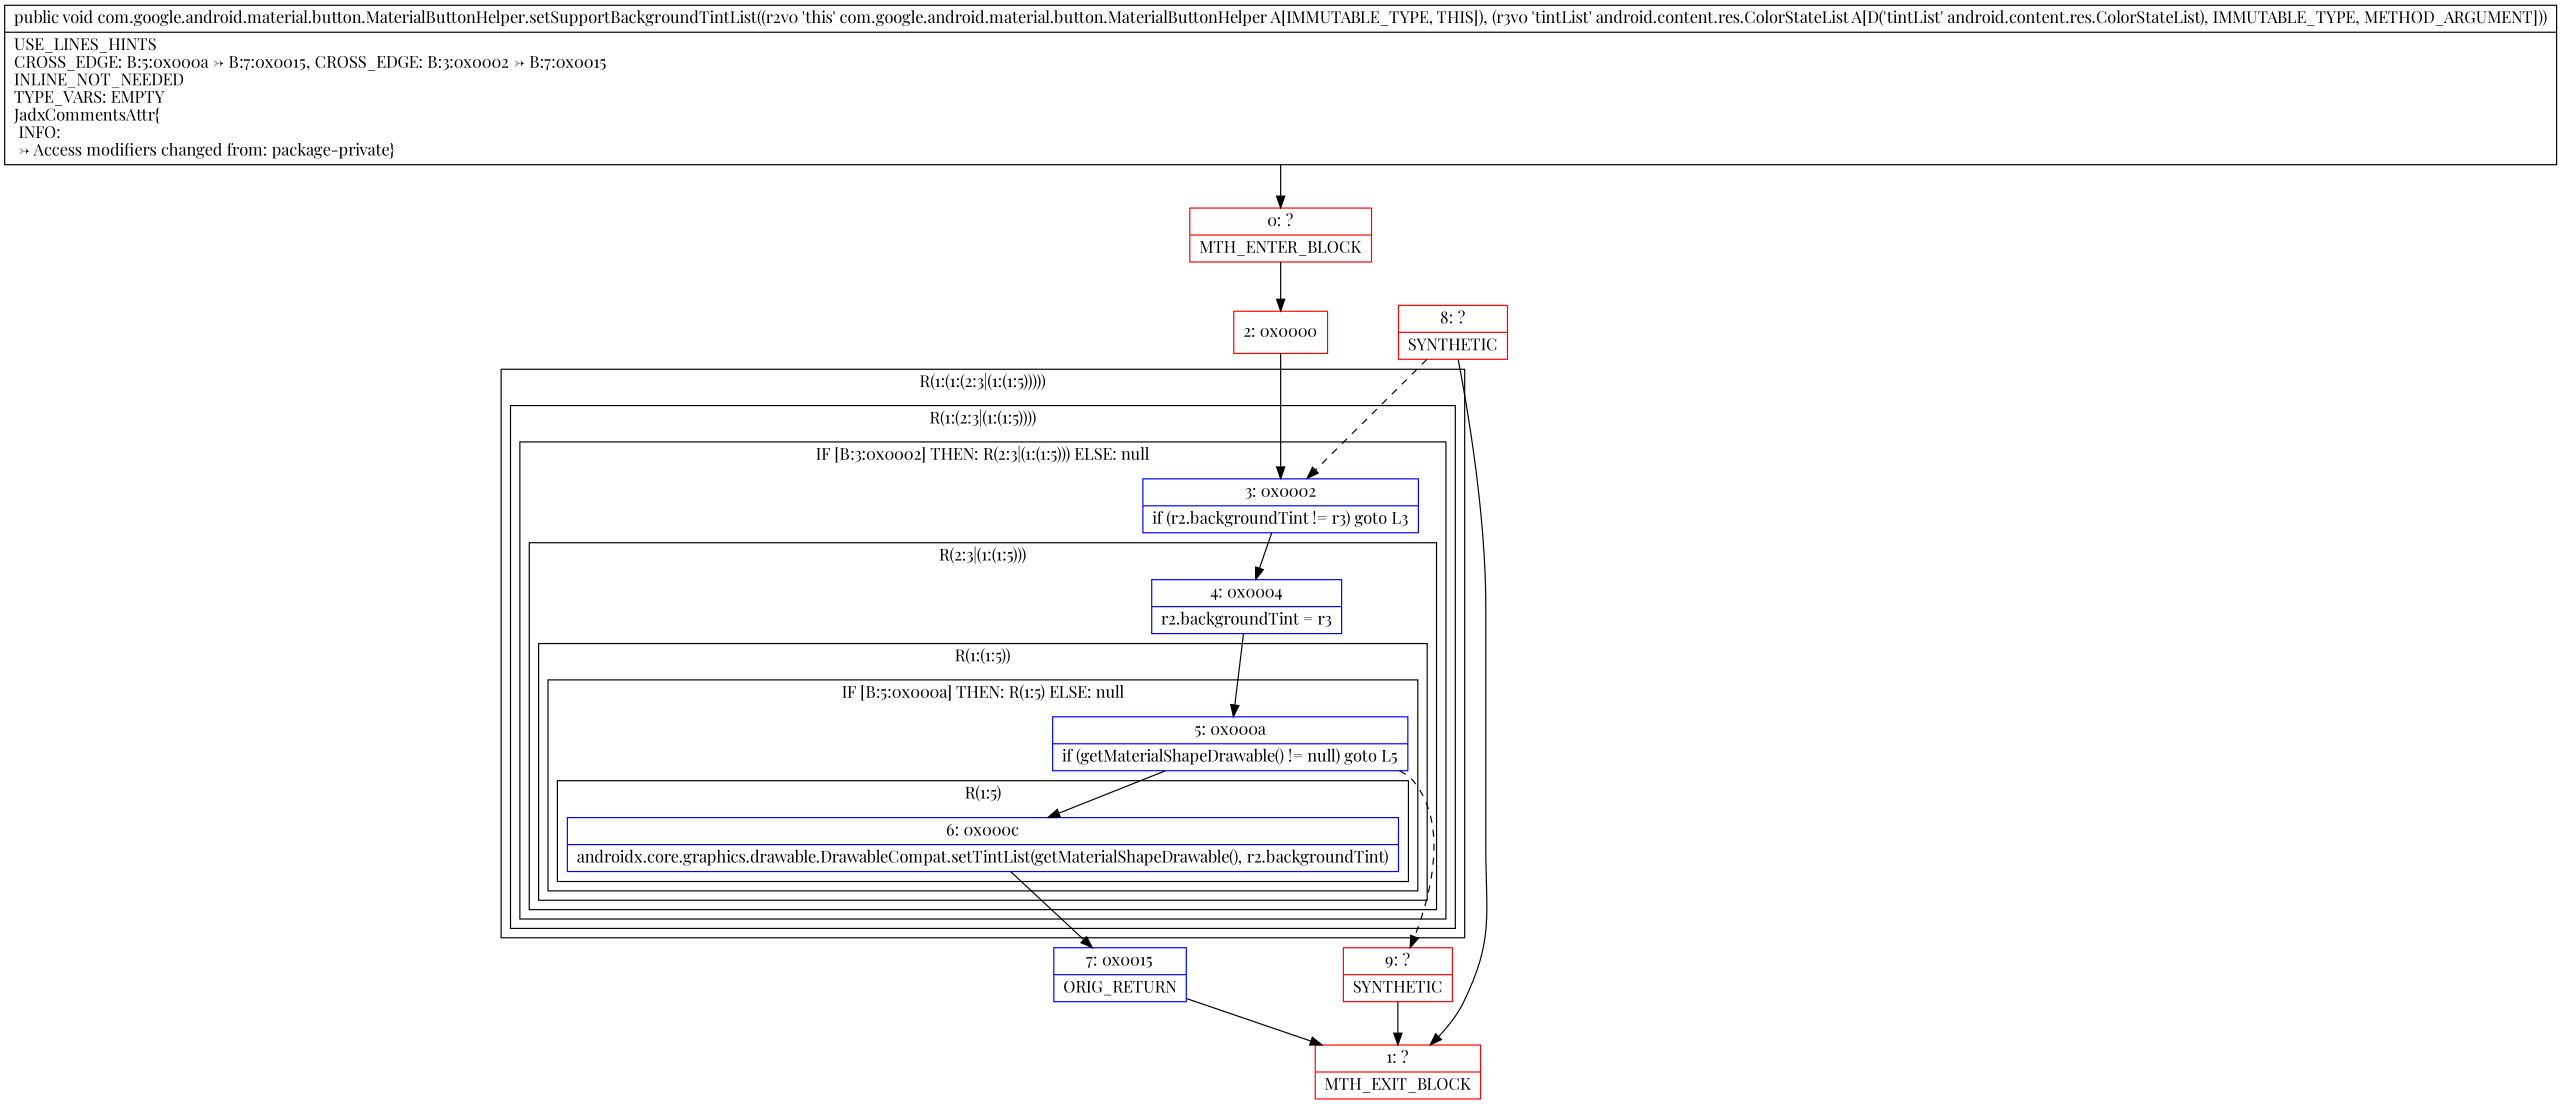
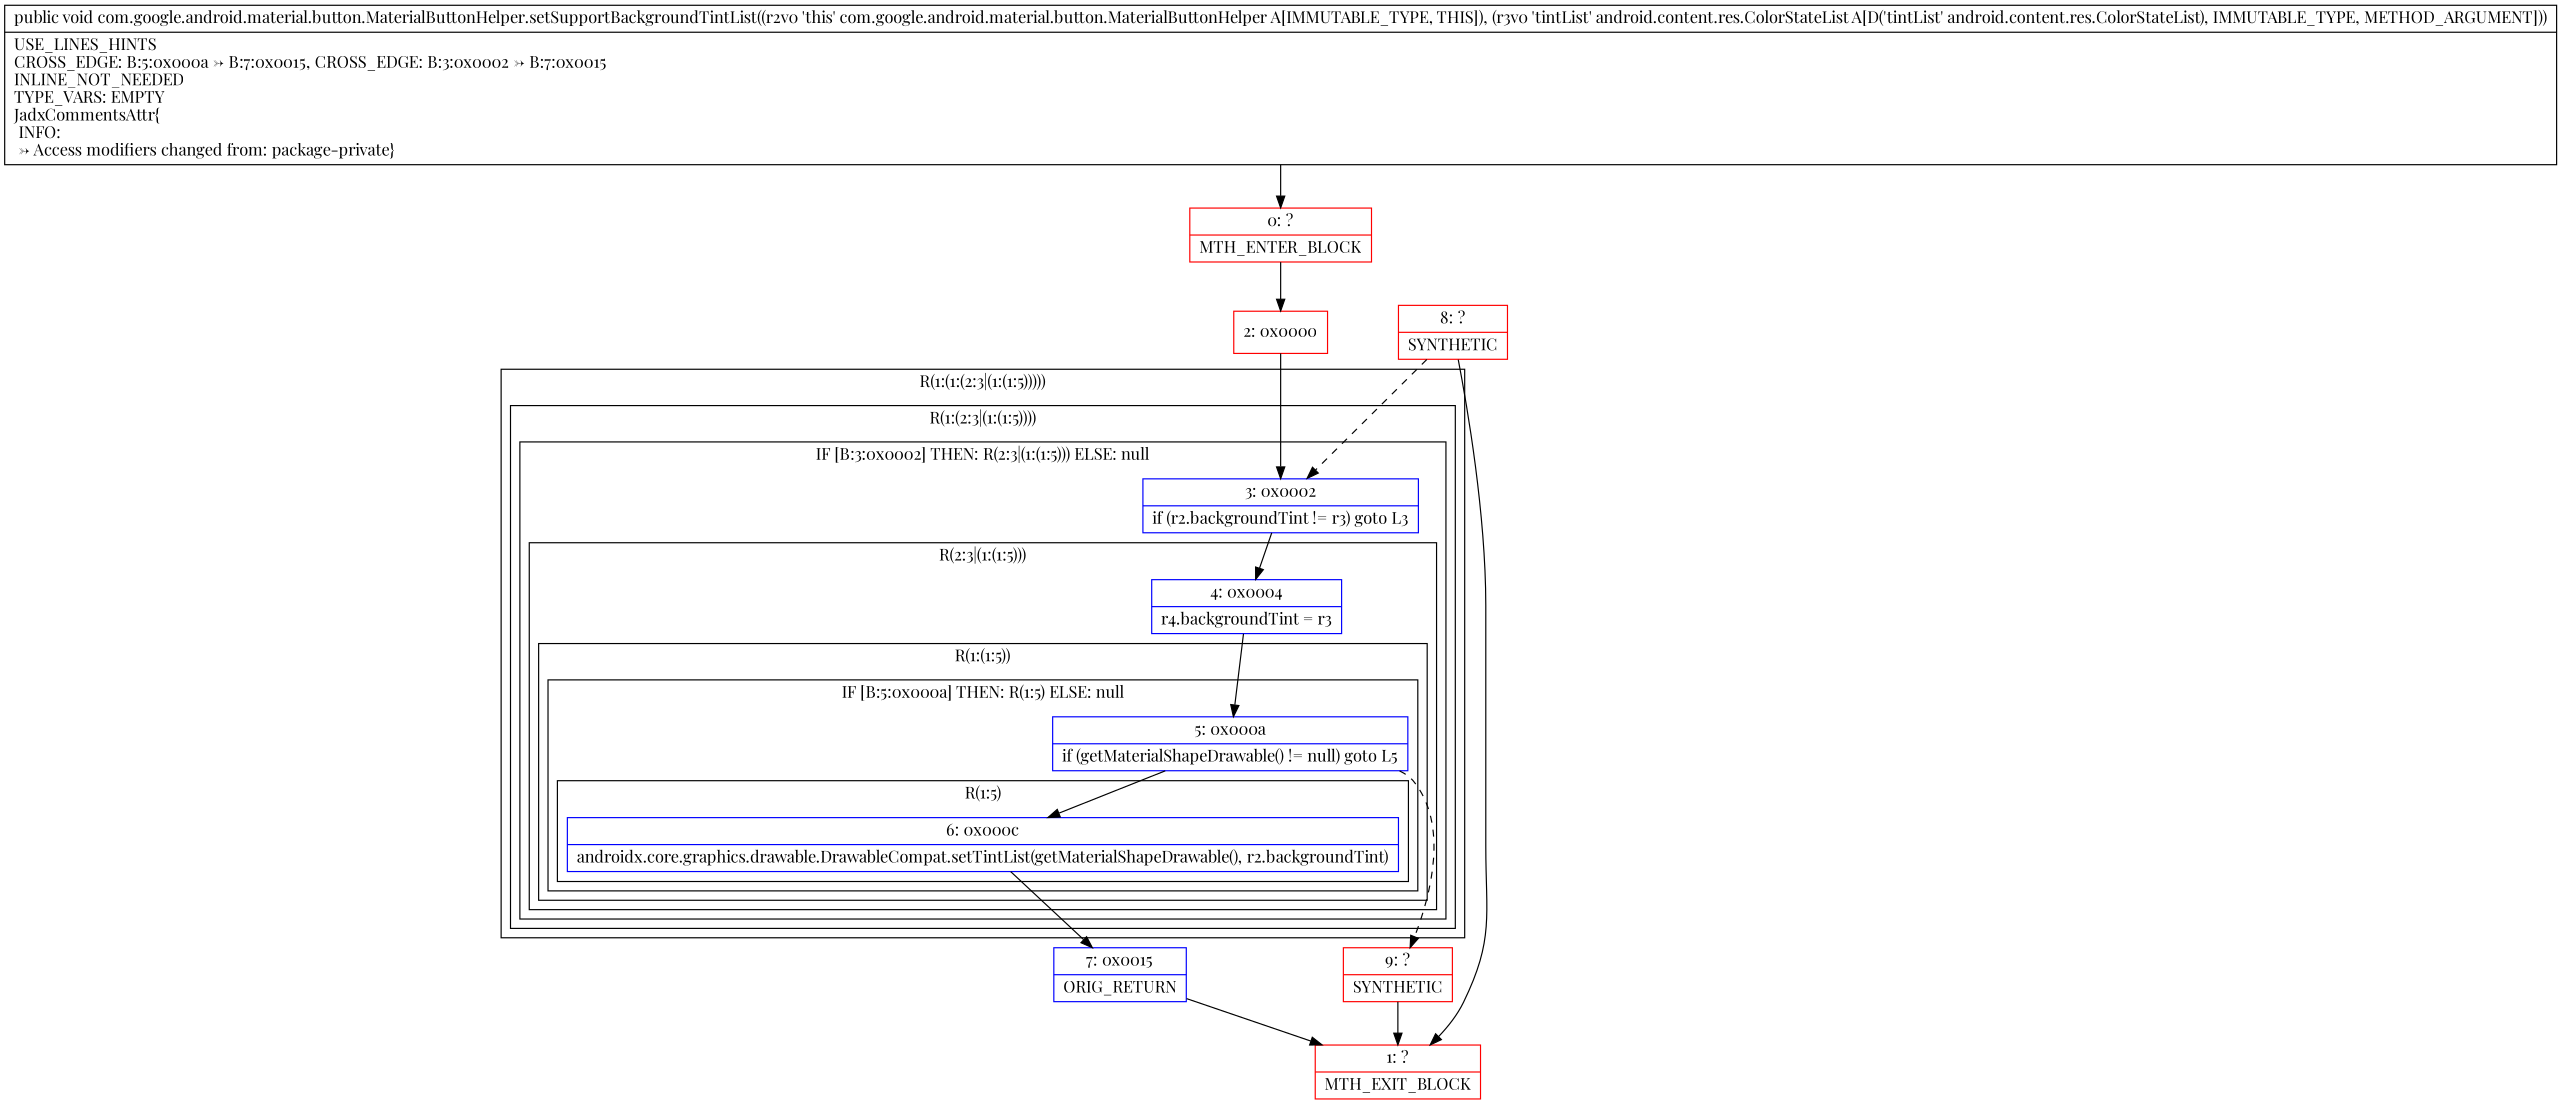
(1247, 620) -> (1247, 620)
